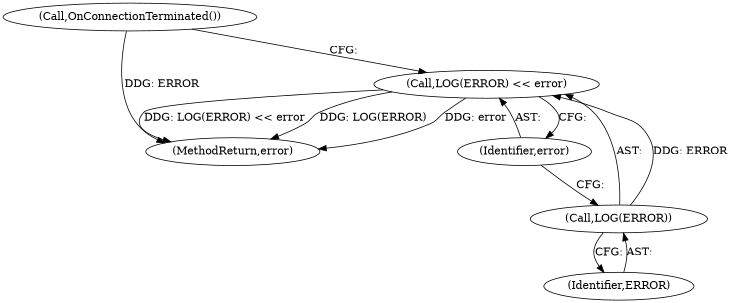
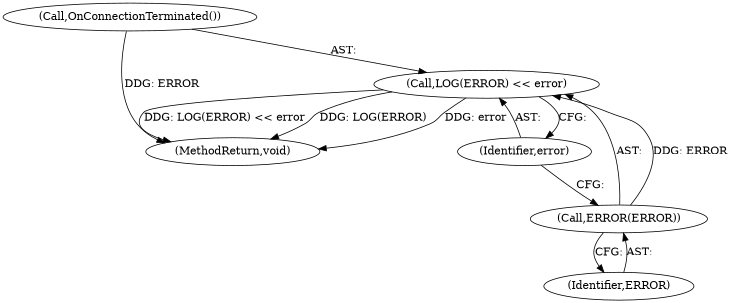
(345, 51) -> (345, 51)
(233, 152) -> (233, 152)
(619, 219) -> (619, 219)
